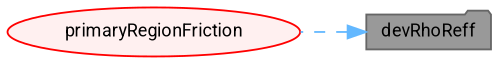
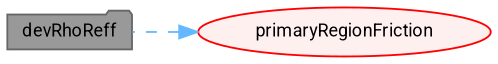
(324, 32) -> (156, 32)
